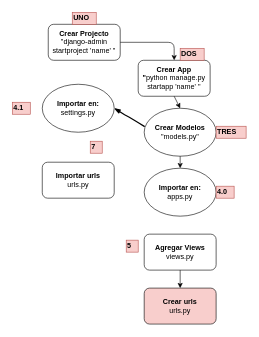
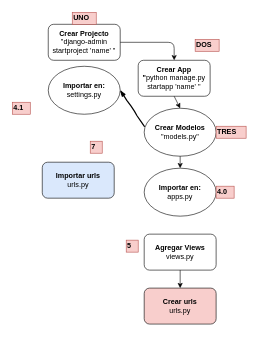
(192, 54) -> (207, 45)
(78, 108) -> (84, 90)
(78, 180) -> (78, 180)
